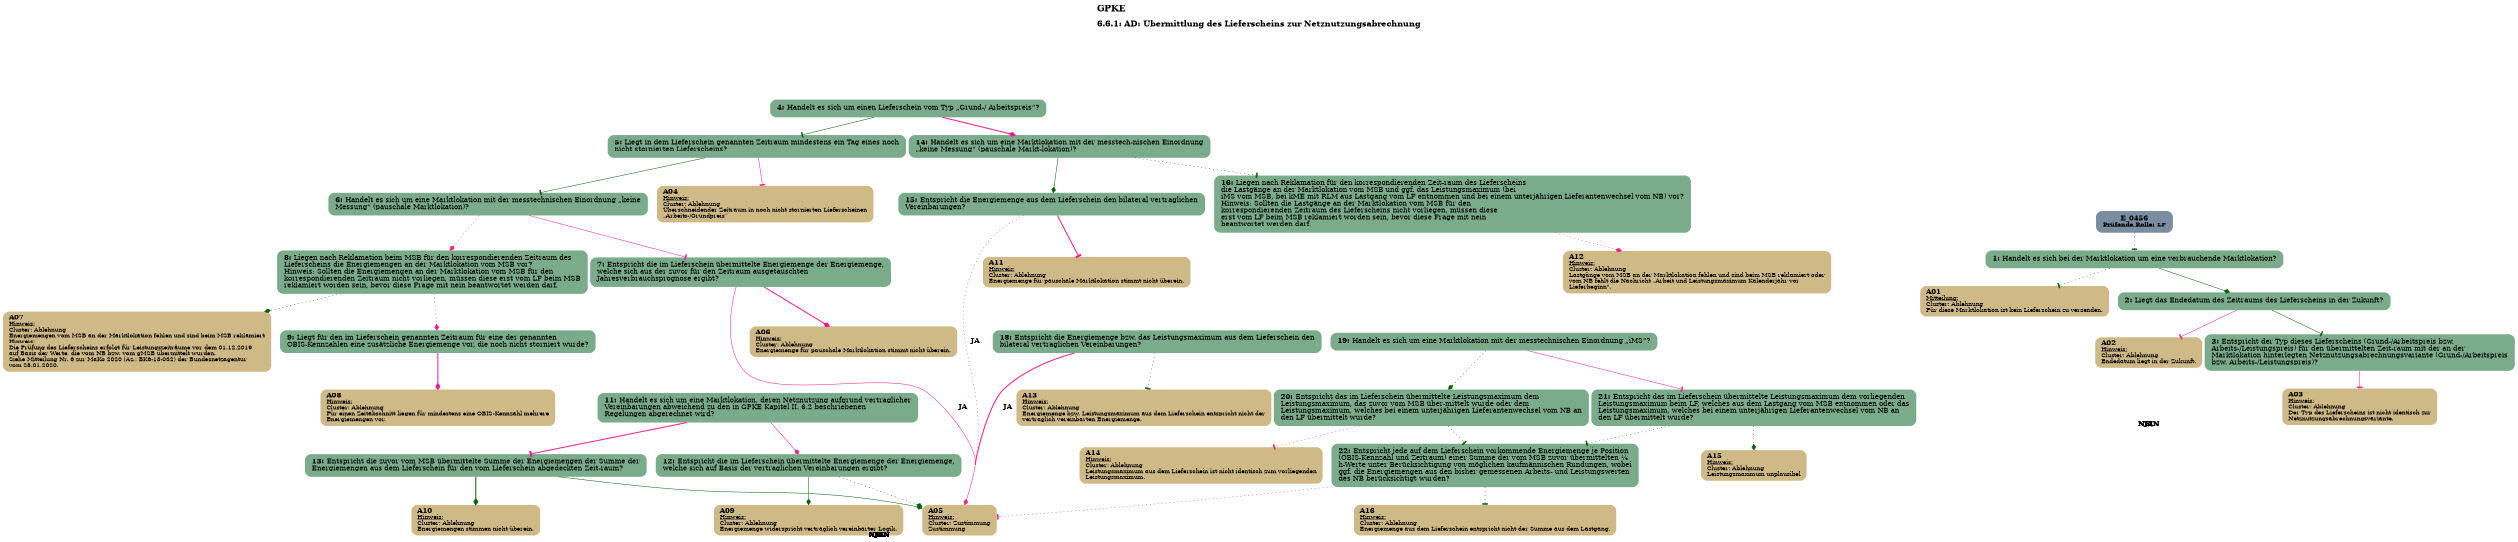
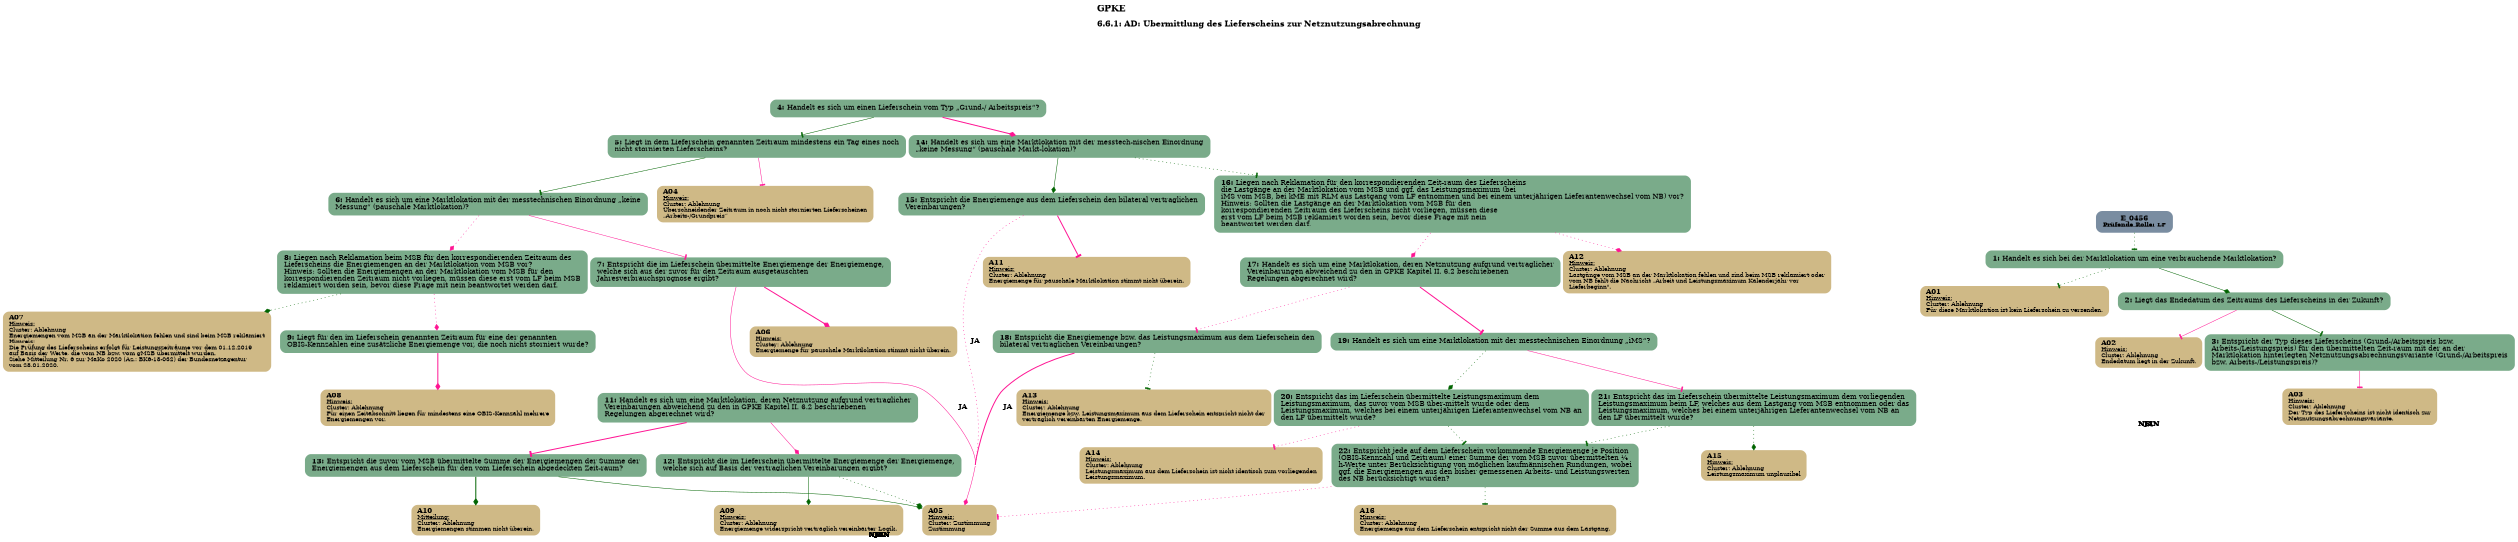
none -> (1400, 272)
(1942, 298) -> (1939, 298)
(430, 517) -> (434, 517)
